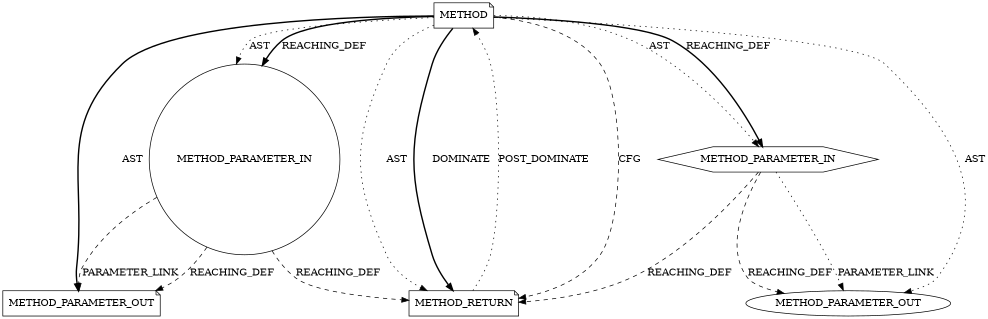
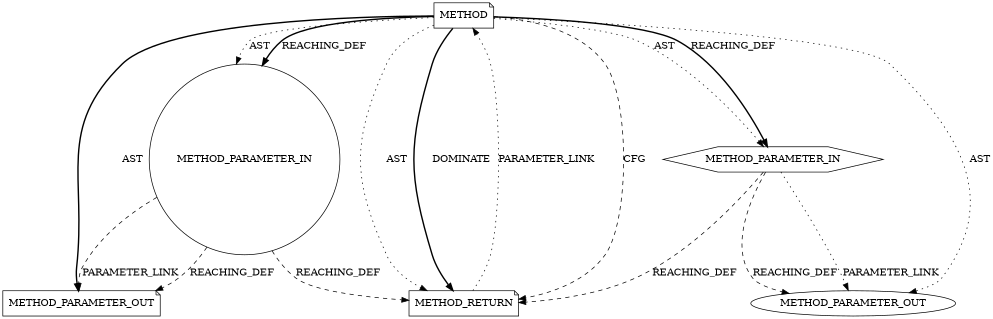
(544, 159) -> (546, 159)
